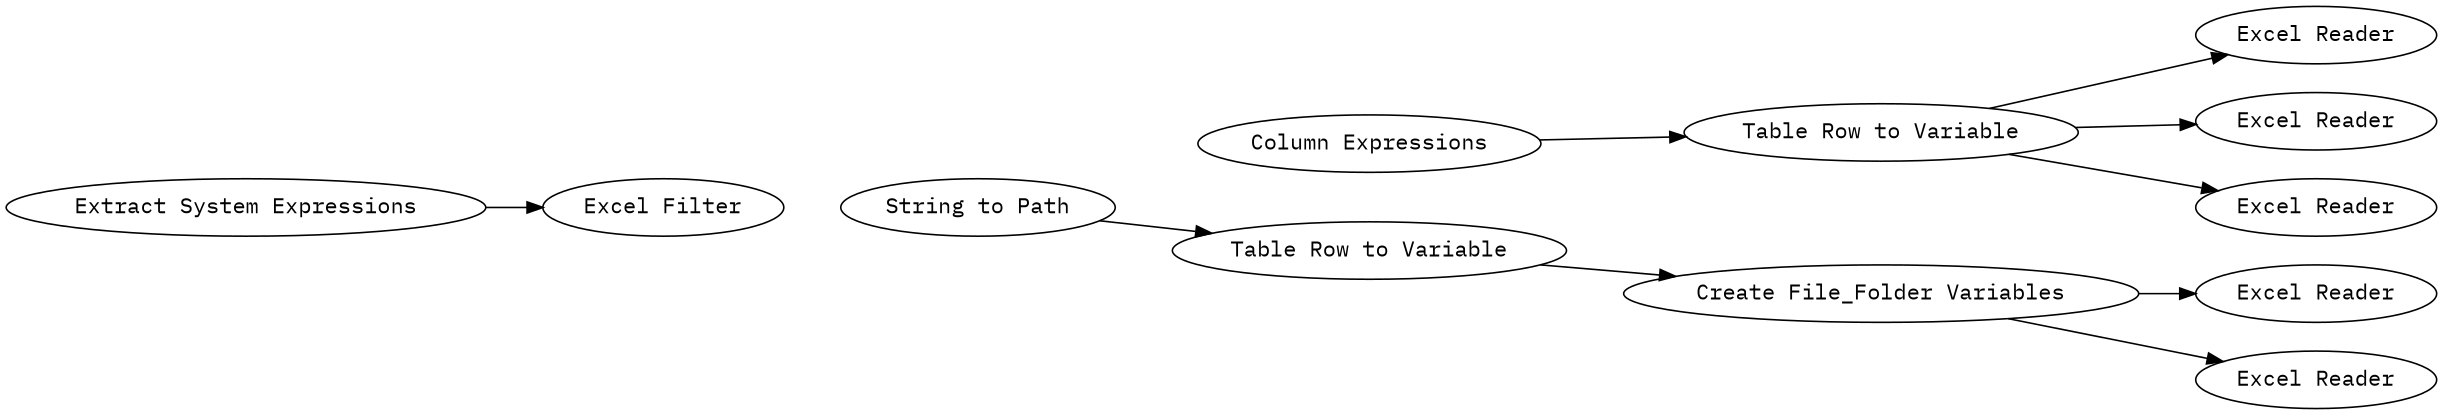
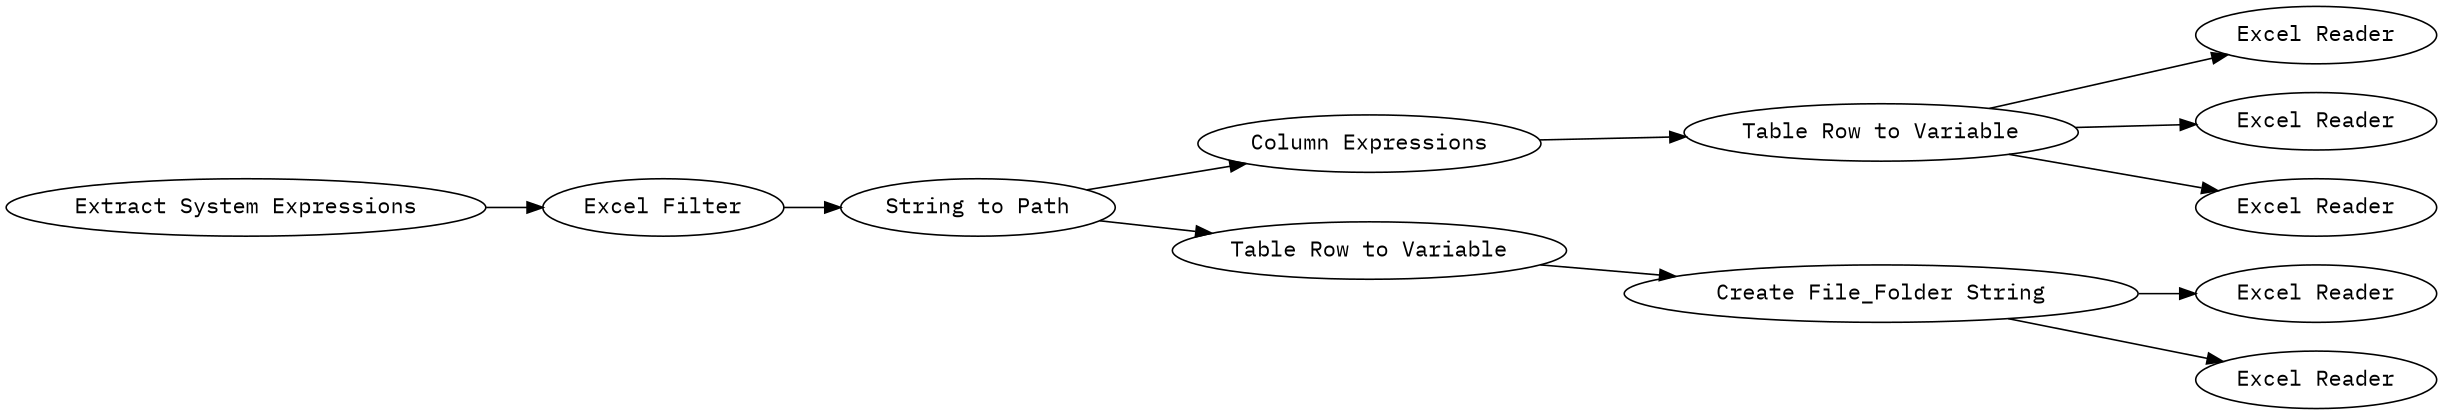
none -> (1158, 178)
none -> (804, 207)
(1881, 294) -> (1881, 294)
